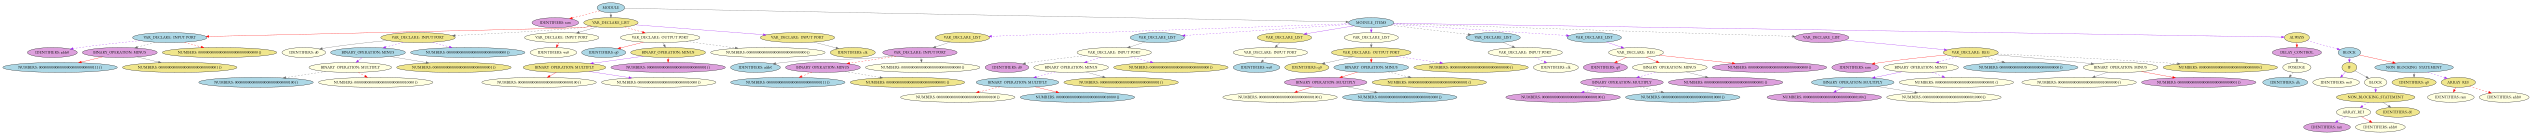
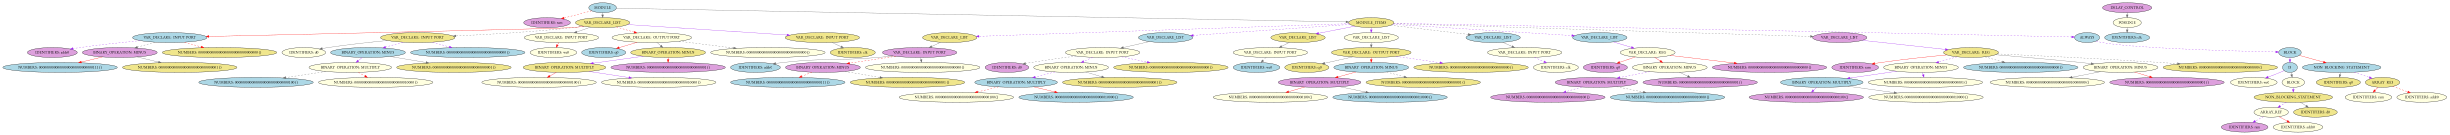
(1371, 23) -> (1371, 23)
(1838, 30) -> (1733, 30)
(2297, 38) -> (2087, 38)
(2297, 44) -> none
(2349, 67) -> (2290, 67)
